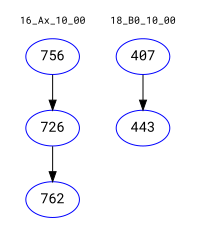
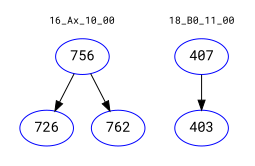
(143, 21) -> (202, 21)
(143, 128) -> (202, 128)
(53, 159) -> (98, 88)
